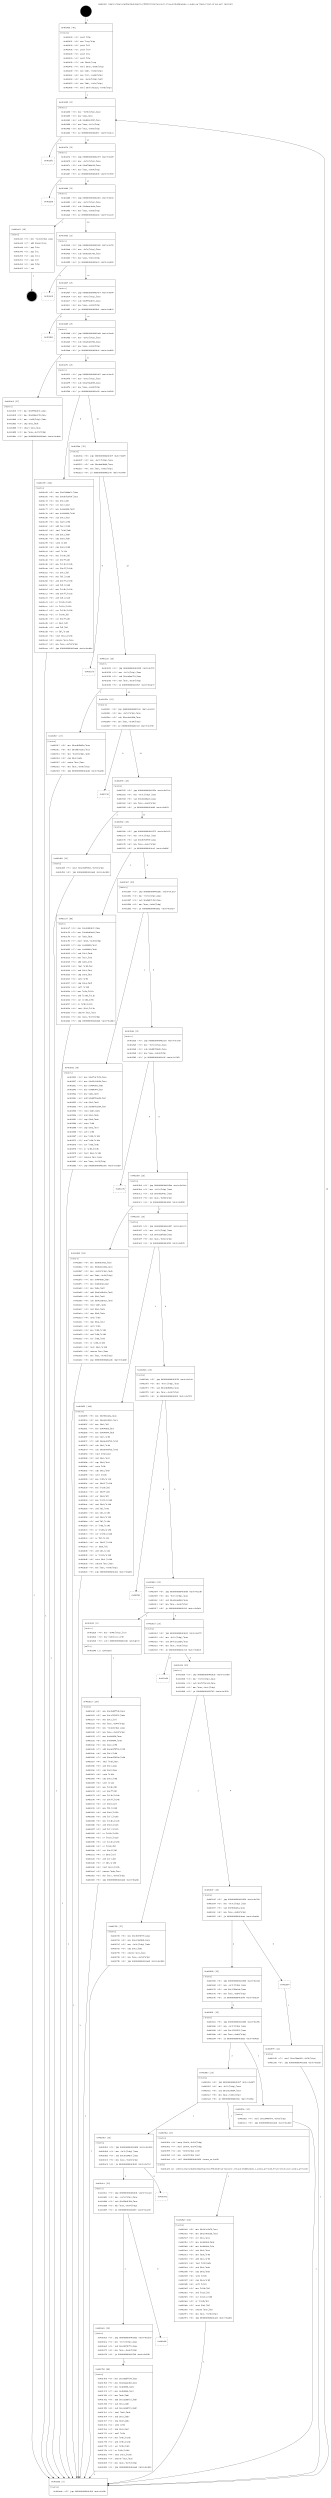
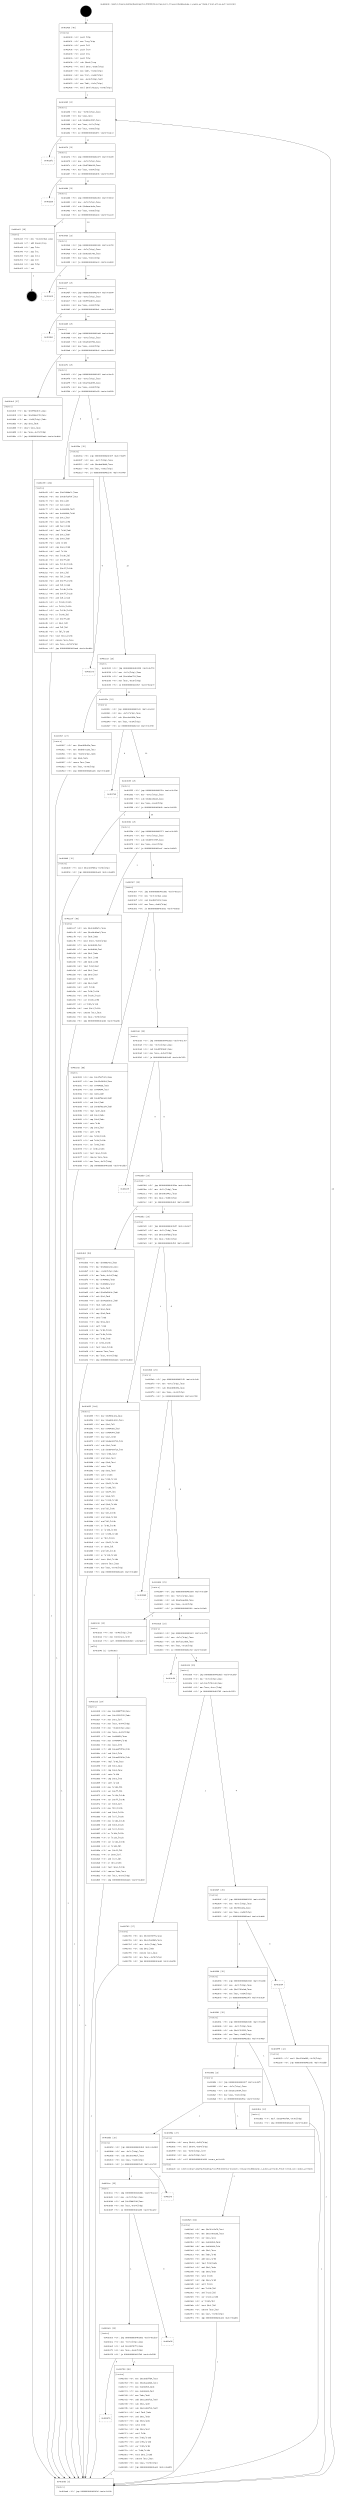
none -> (105, 2418)
